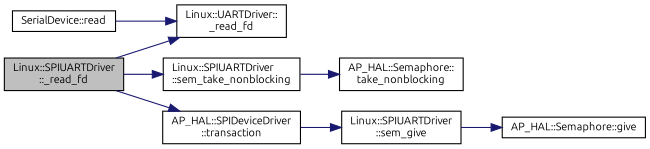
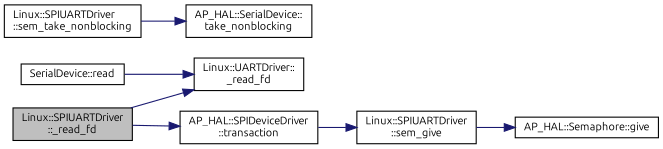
(138, 74) -> none
(401, 74) -> (249, 21)
